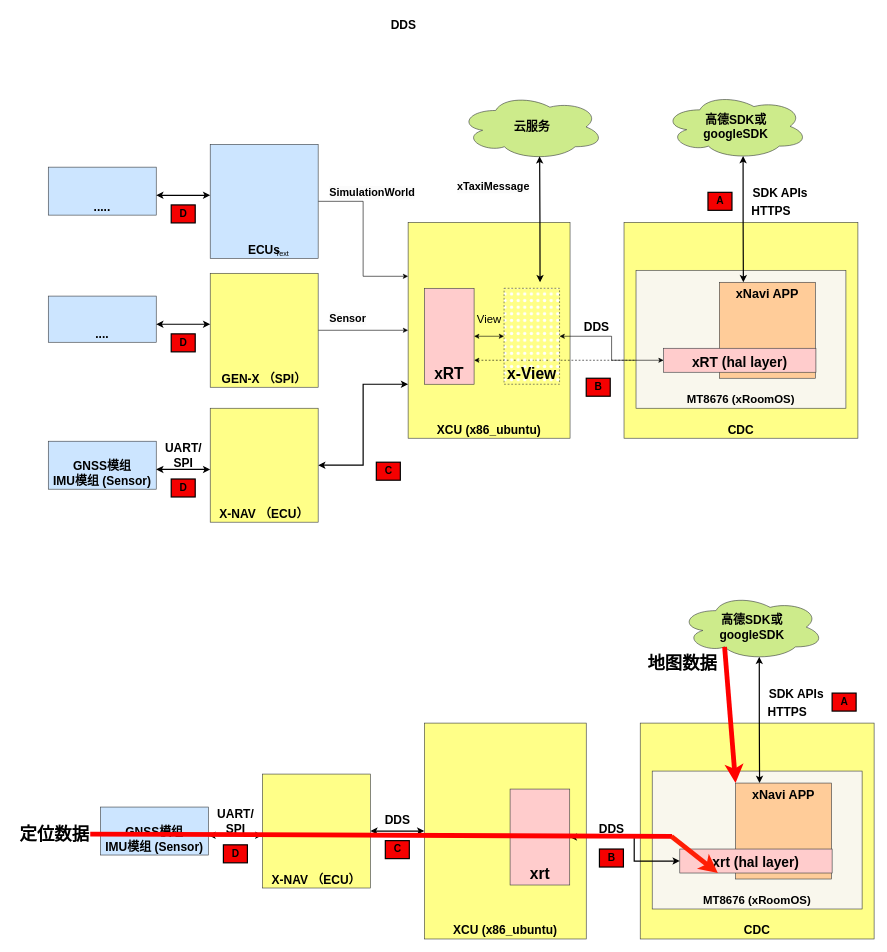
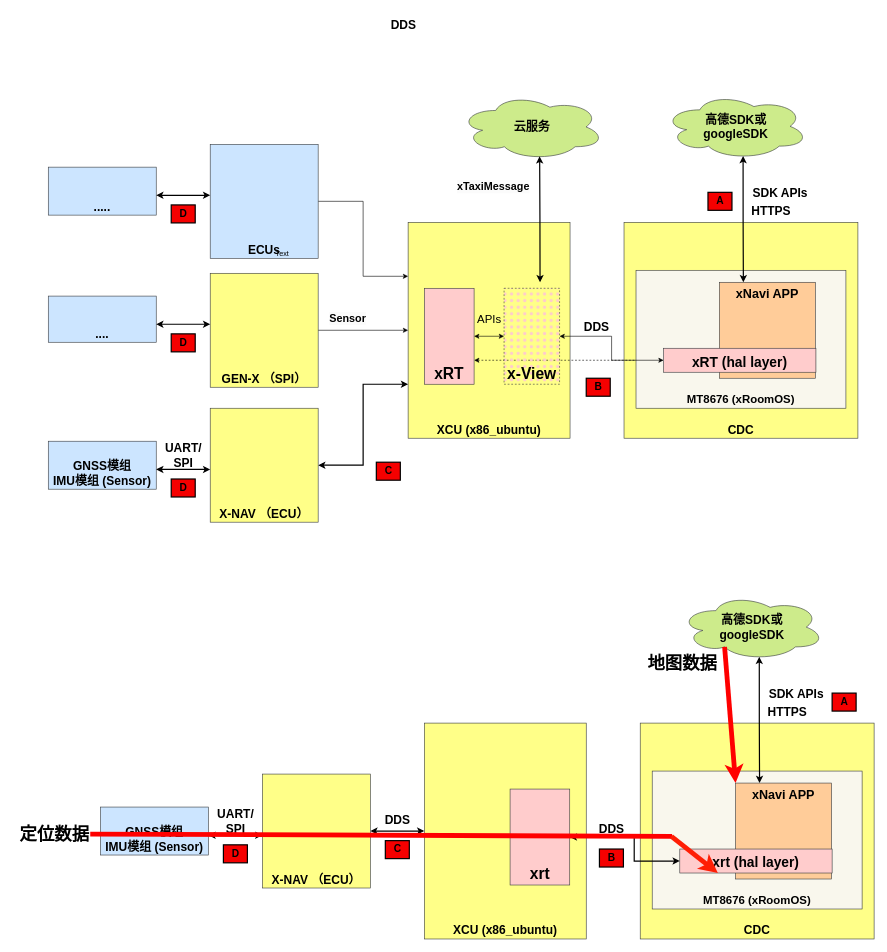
(383, 194) -> none
(490, 320) -> (490, 320)
(532, 336) -> (532, 336)
